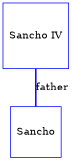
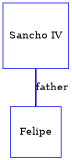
(36, 132) -> (36, 132)
